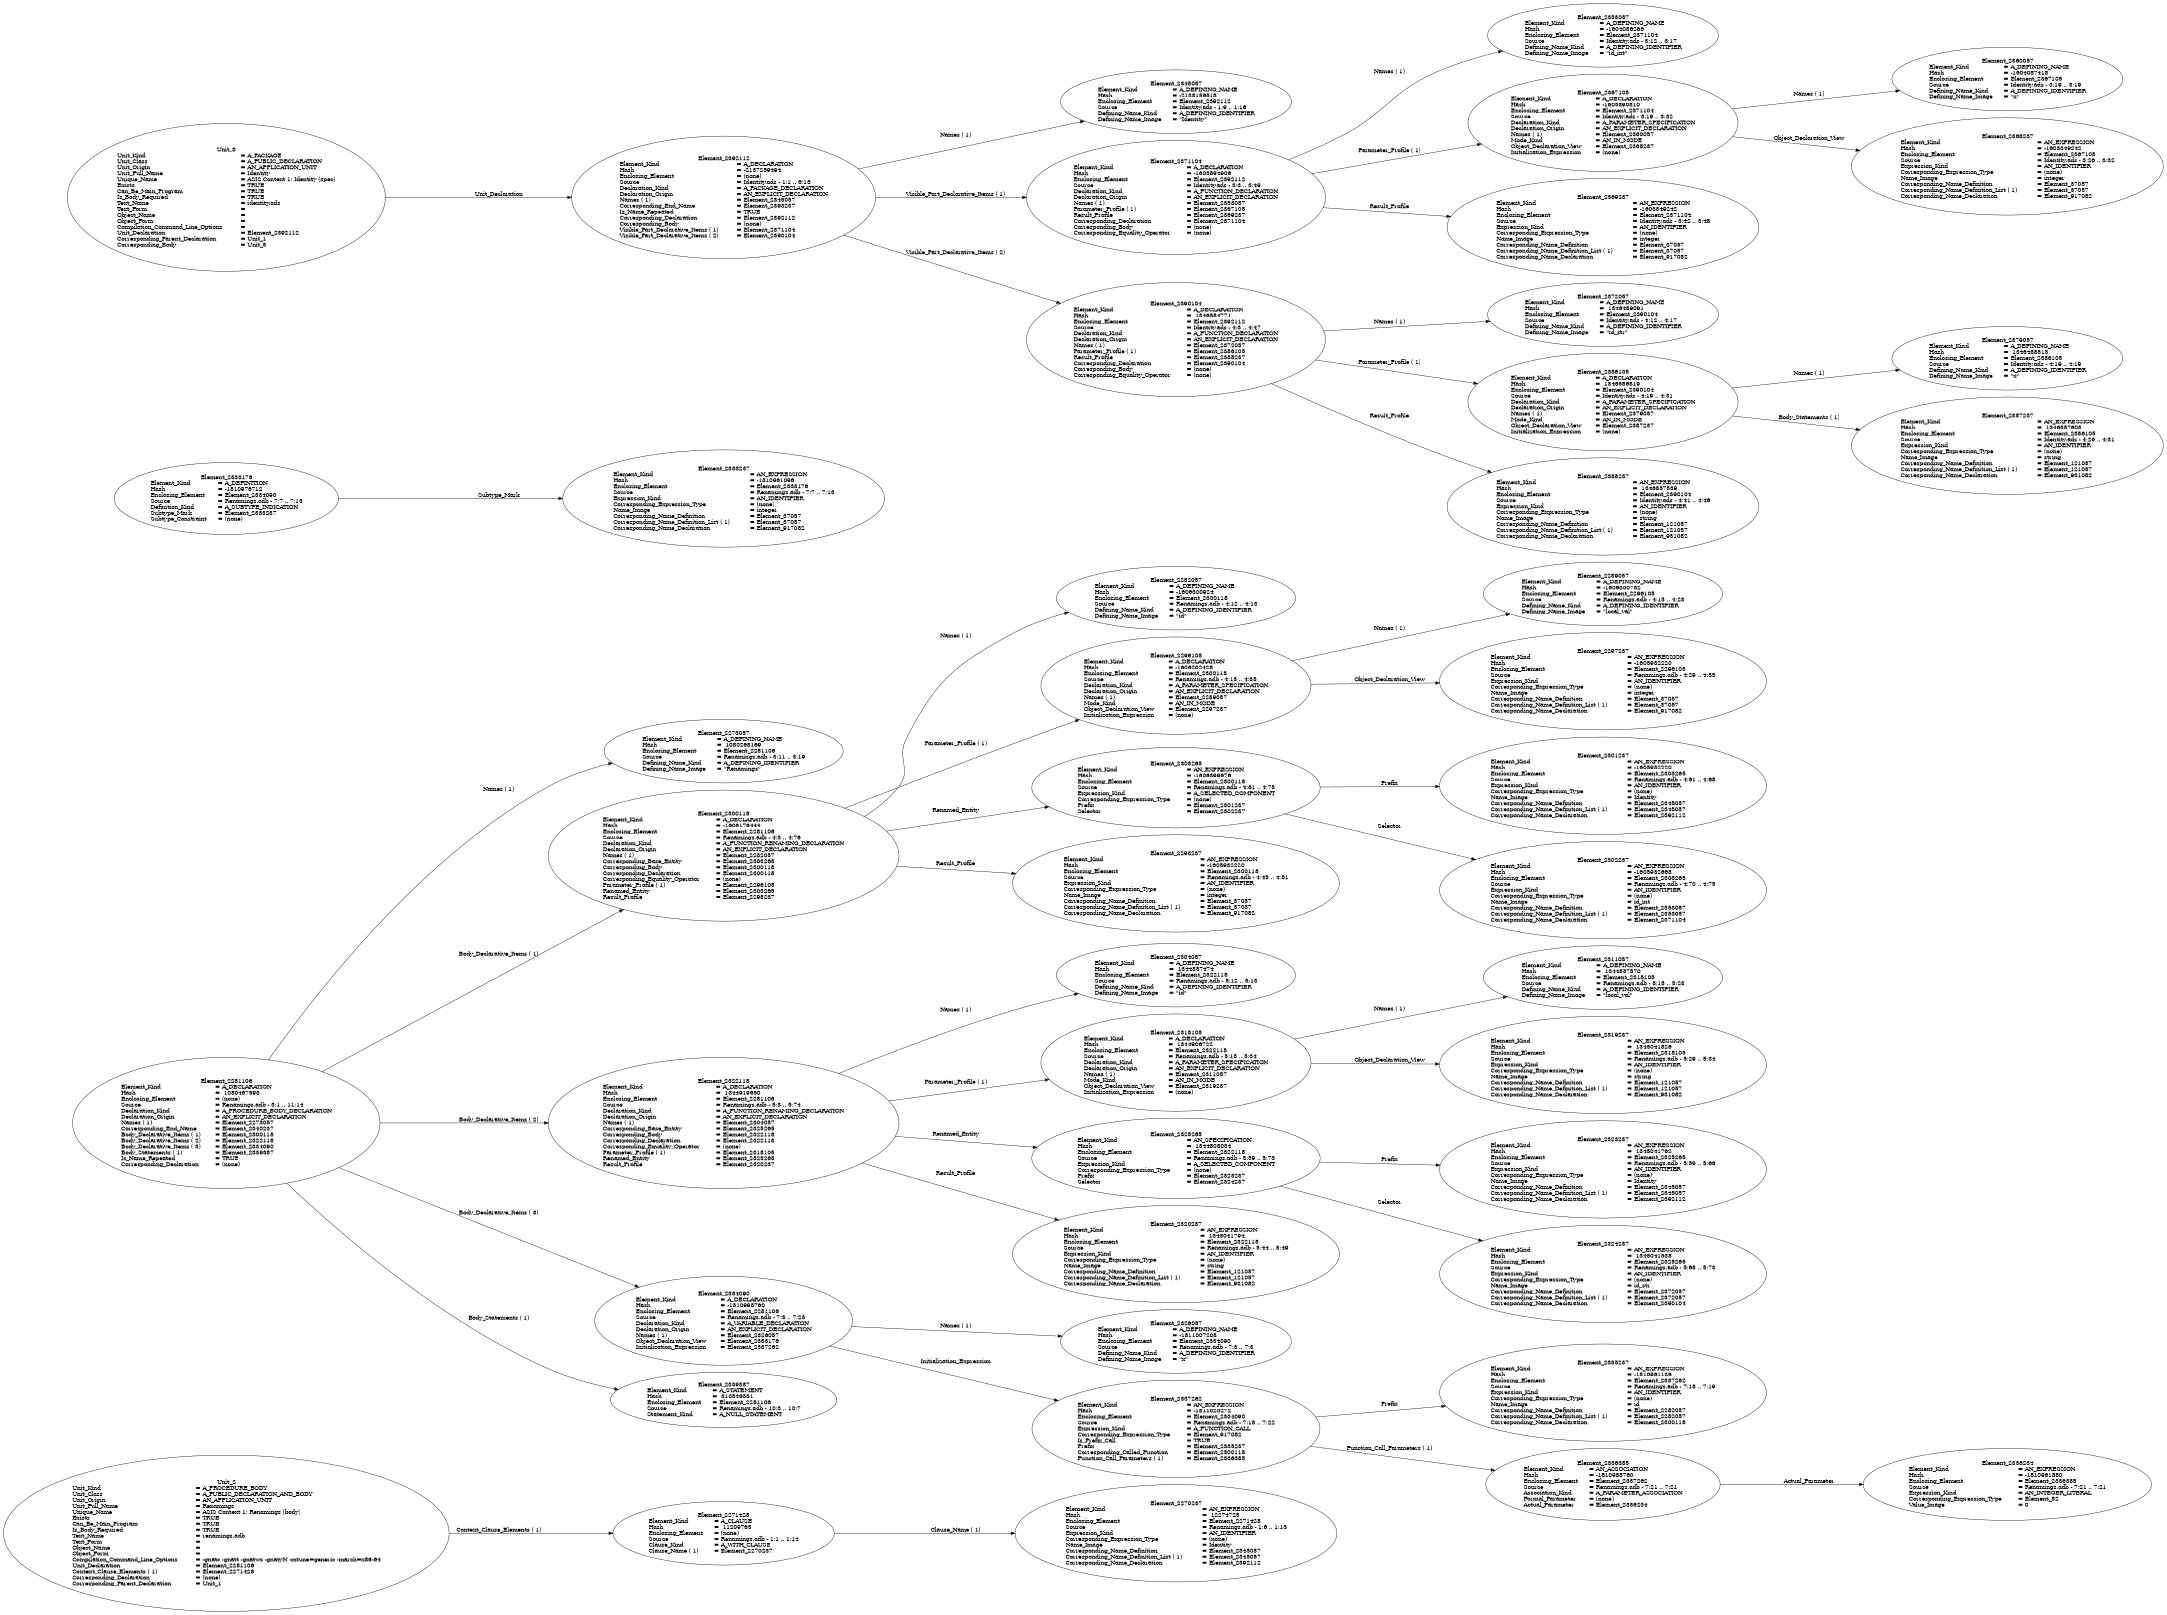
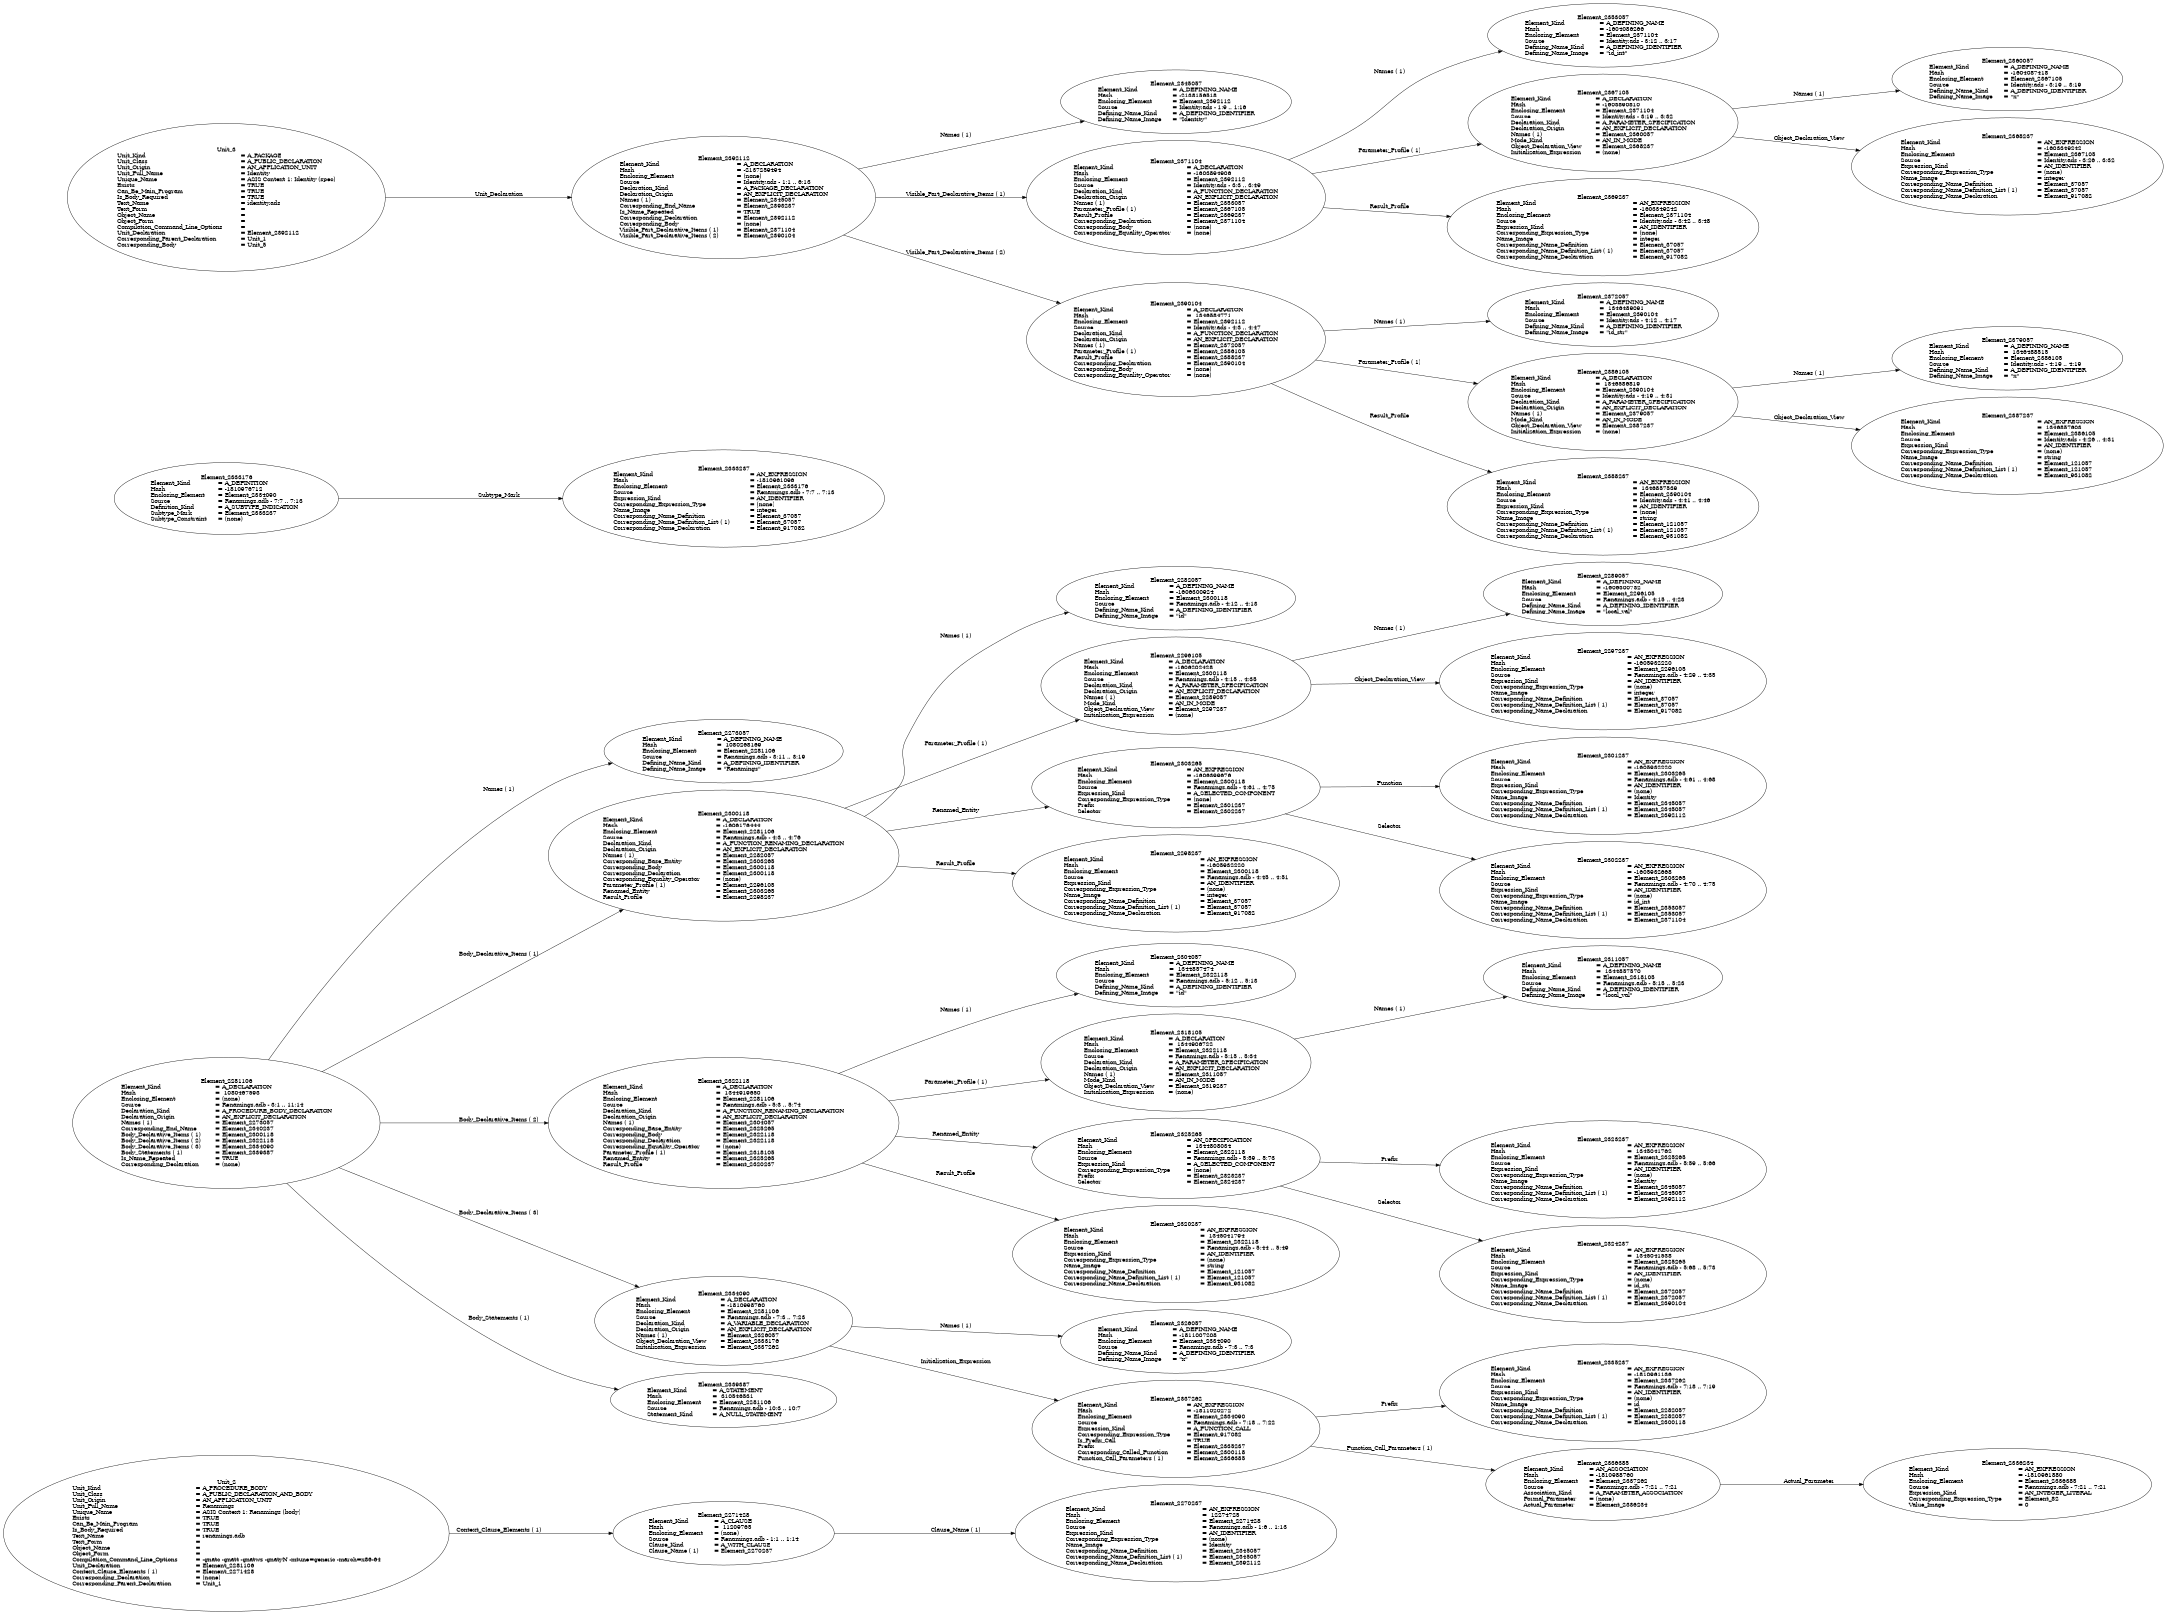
(1809, 418) -> (1809, 418)
(1389, 784) -> (1389, 784)
(1603, 1065) -> none
